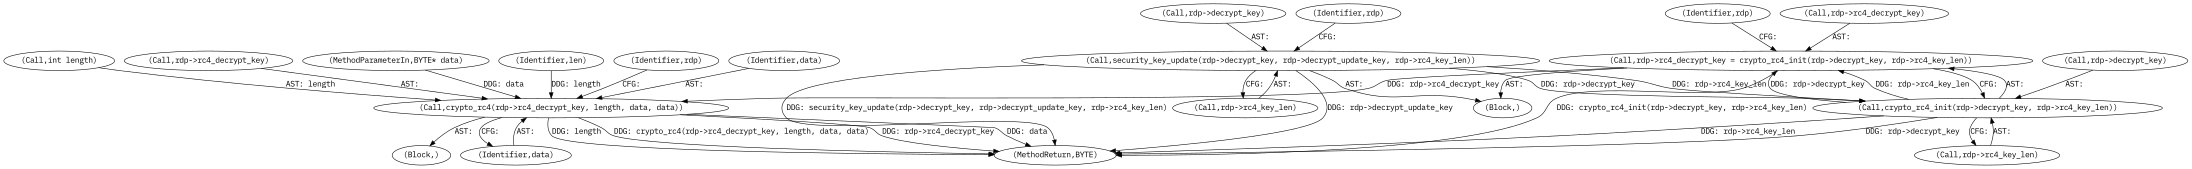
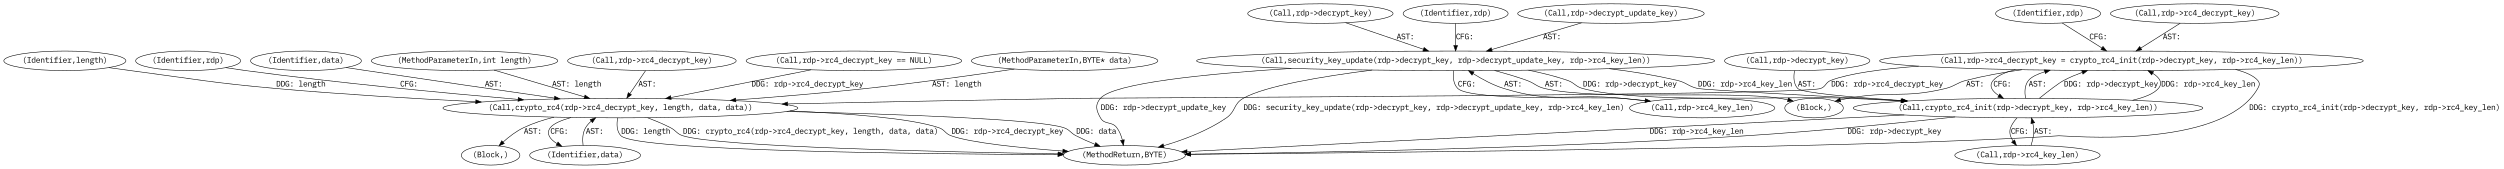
none -> (1611, 14)
(59, 61) -> (465, 61)
(551, 61) -> (65, 61)
none -> (854, 61)
(504, 84) -> (957, 84)
